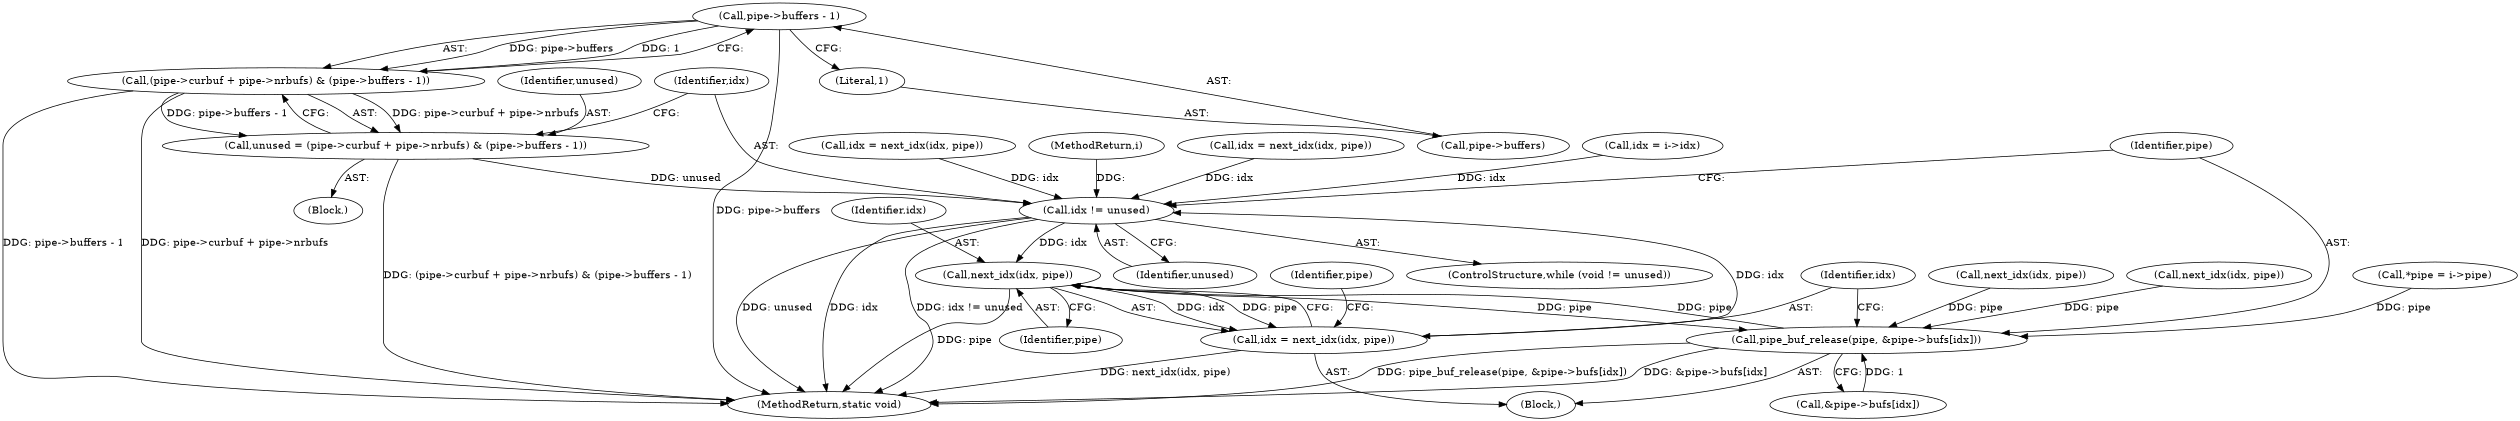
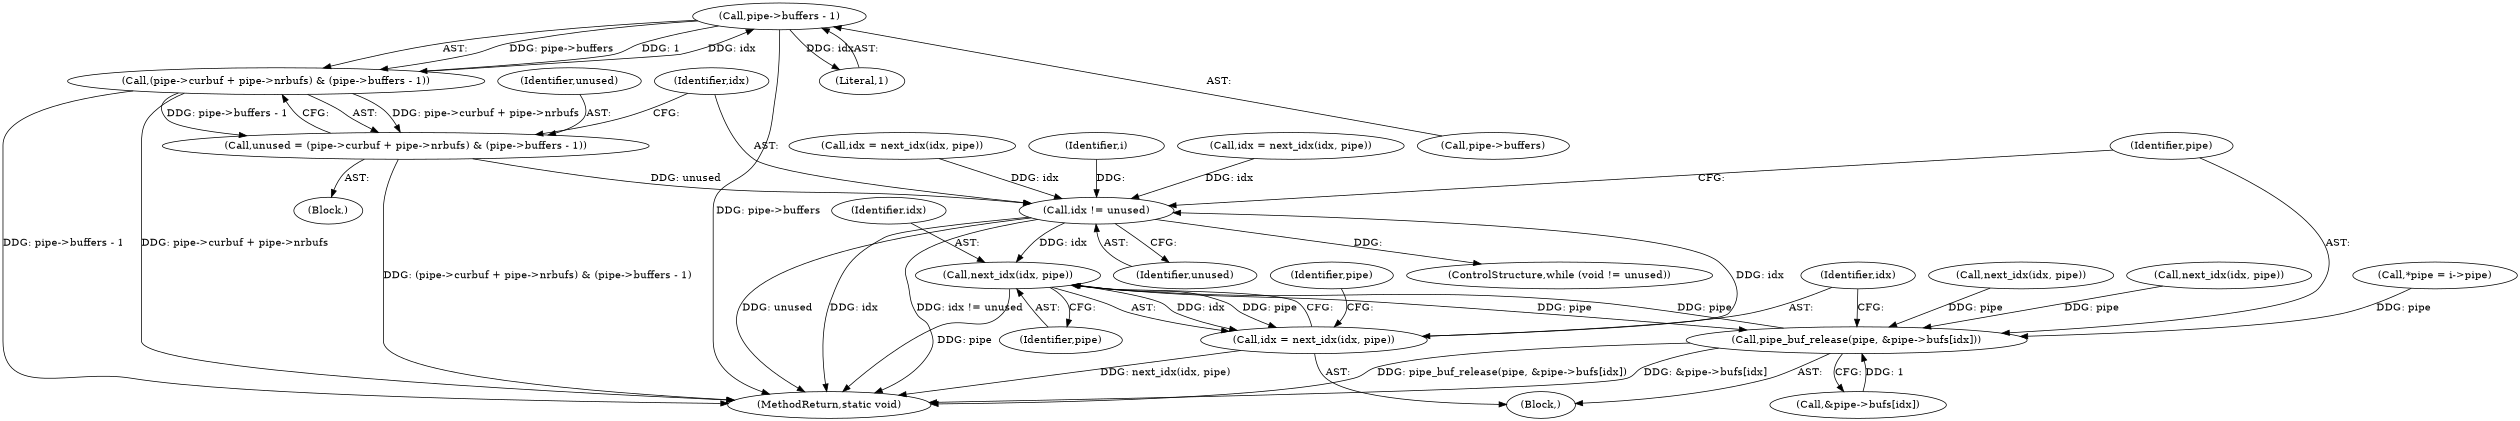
(732, 49) -> (732, 49)
(830, 49) -> (830, 49)
(1166, 117) -> (848, 46)
(1097, 146) -> (1097, 146)
(1653, 146) -> none
(1370, 243) -> (1370, 243)
